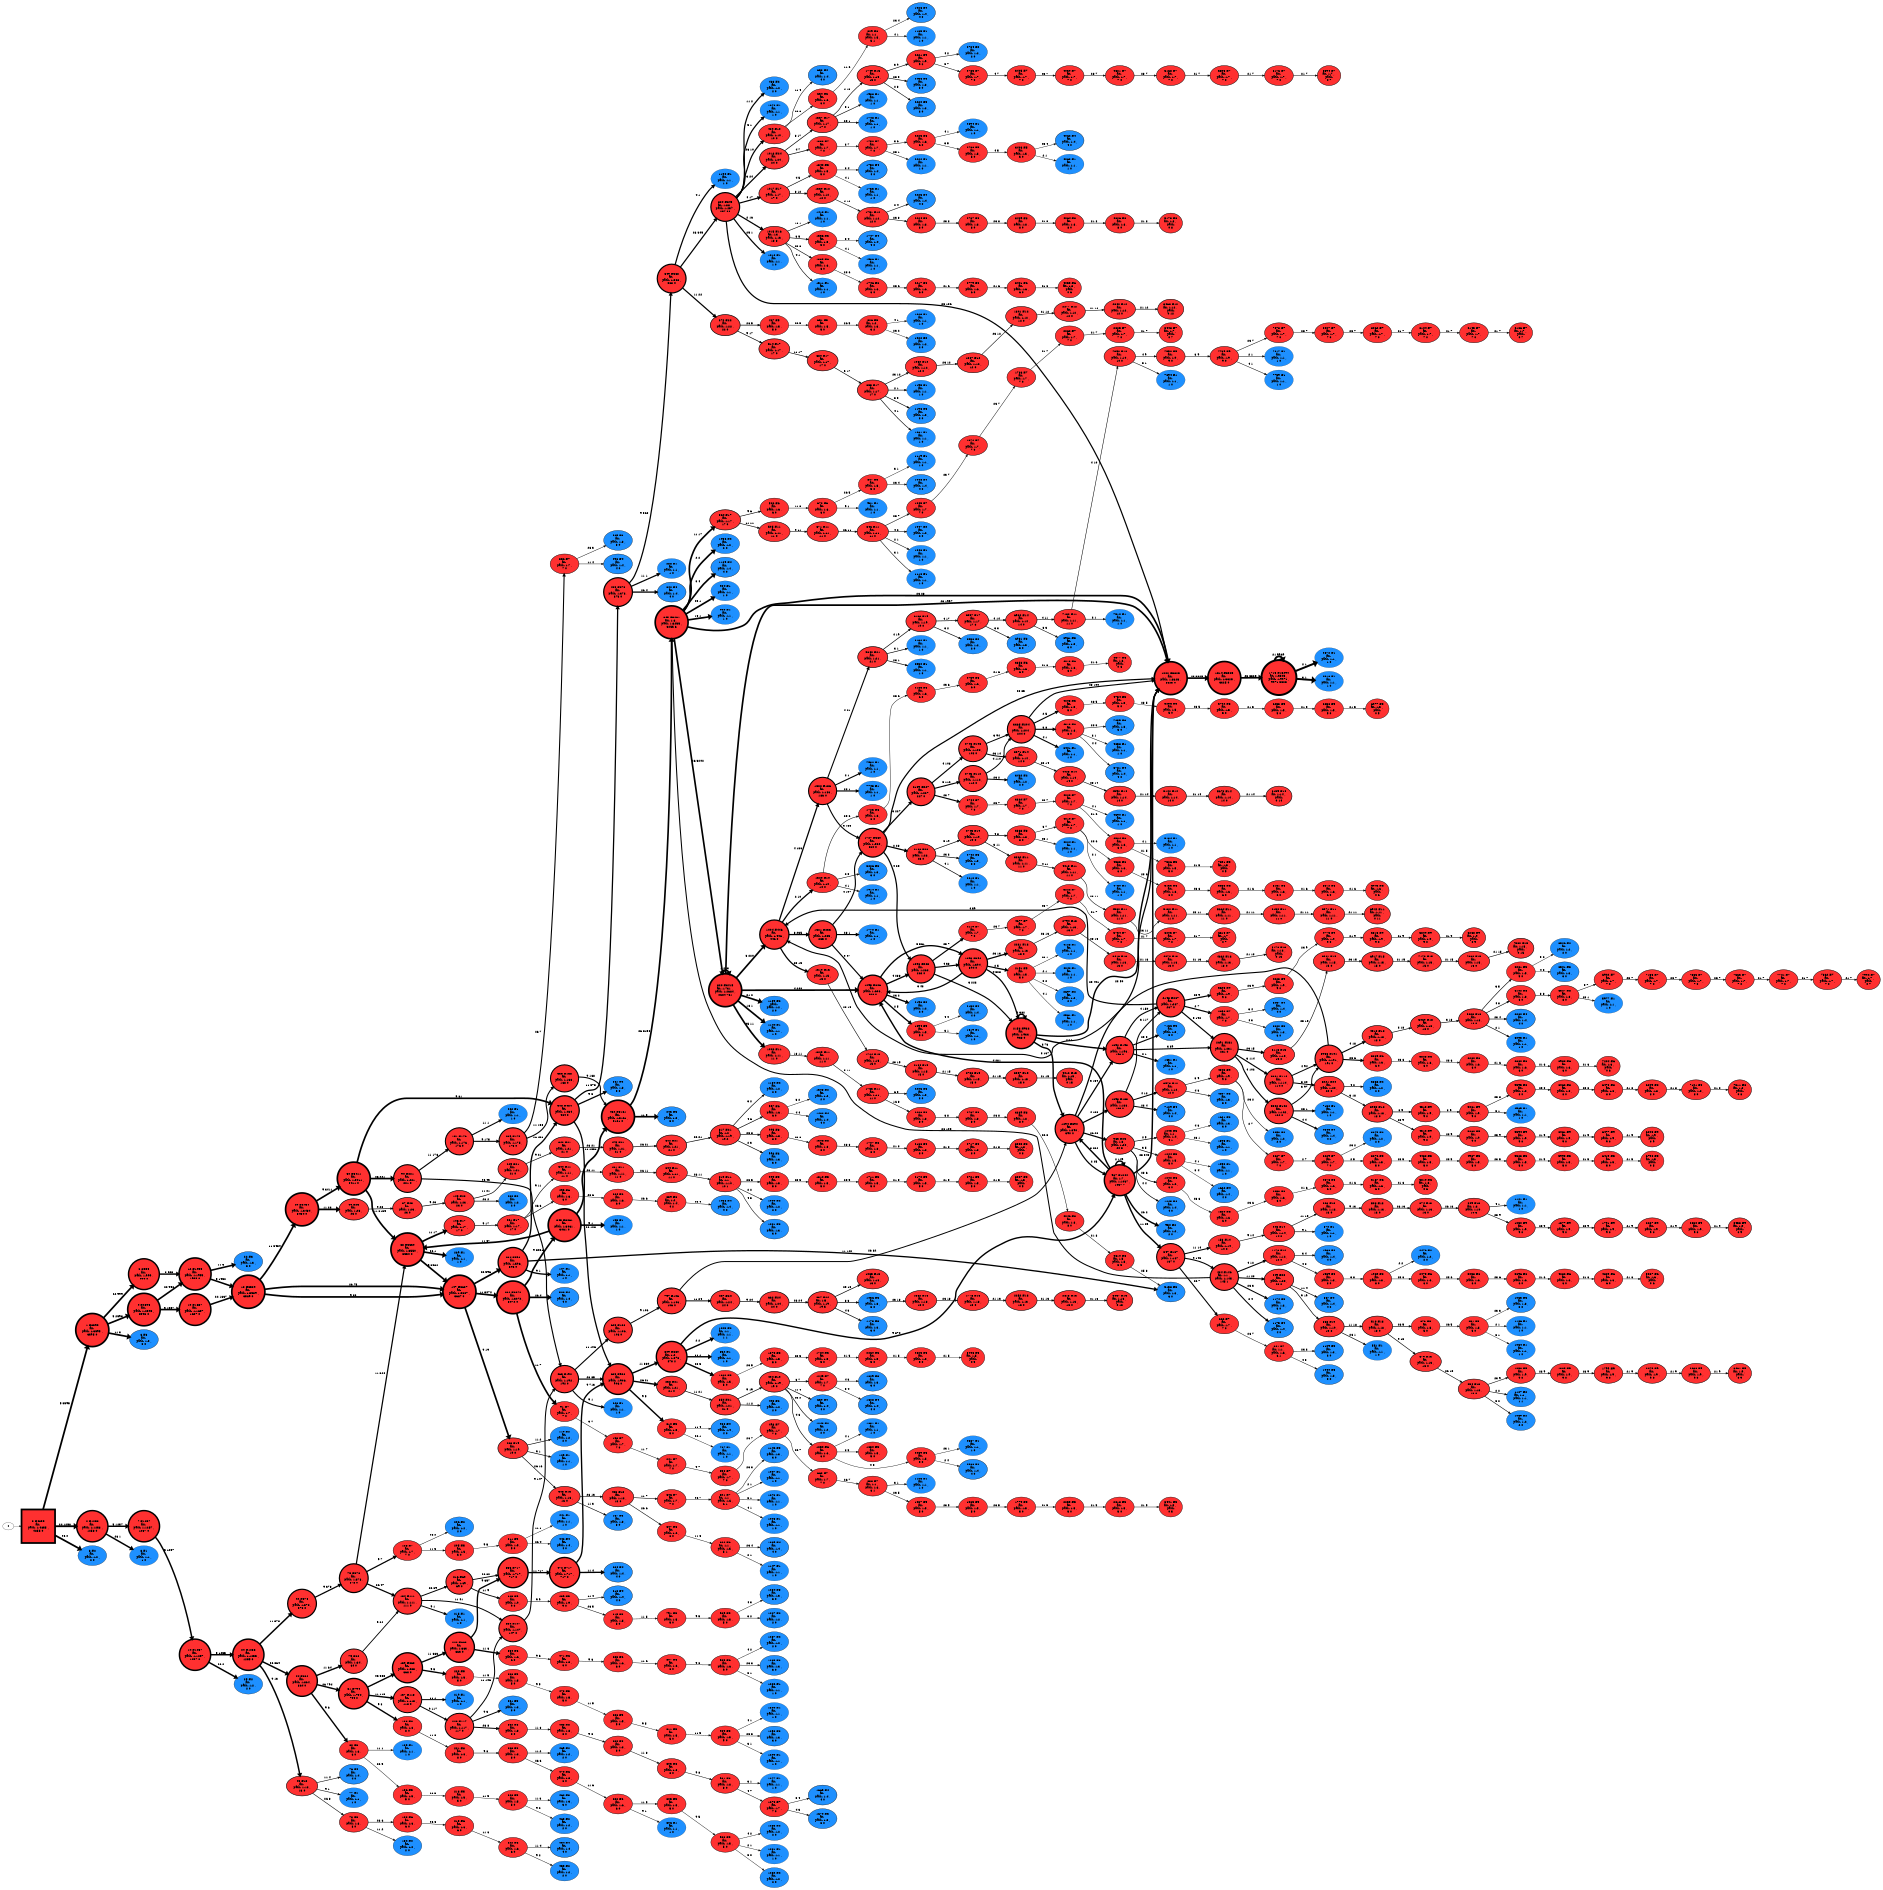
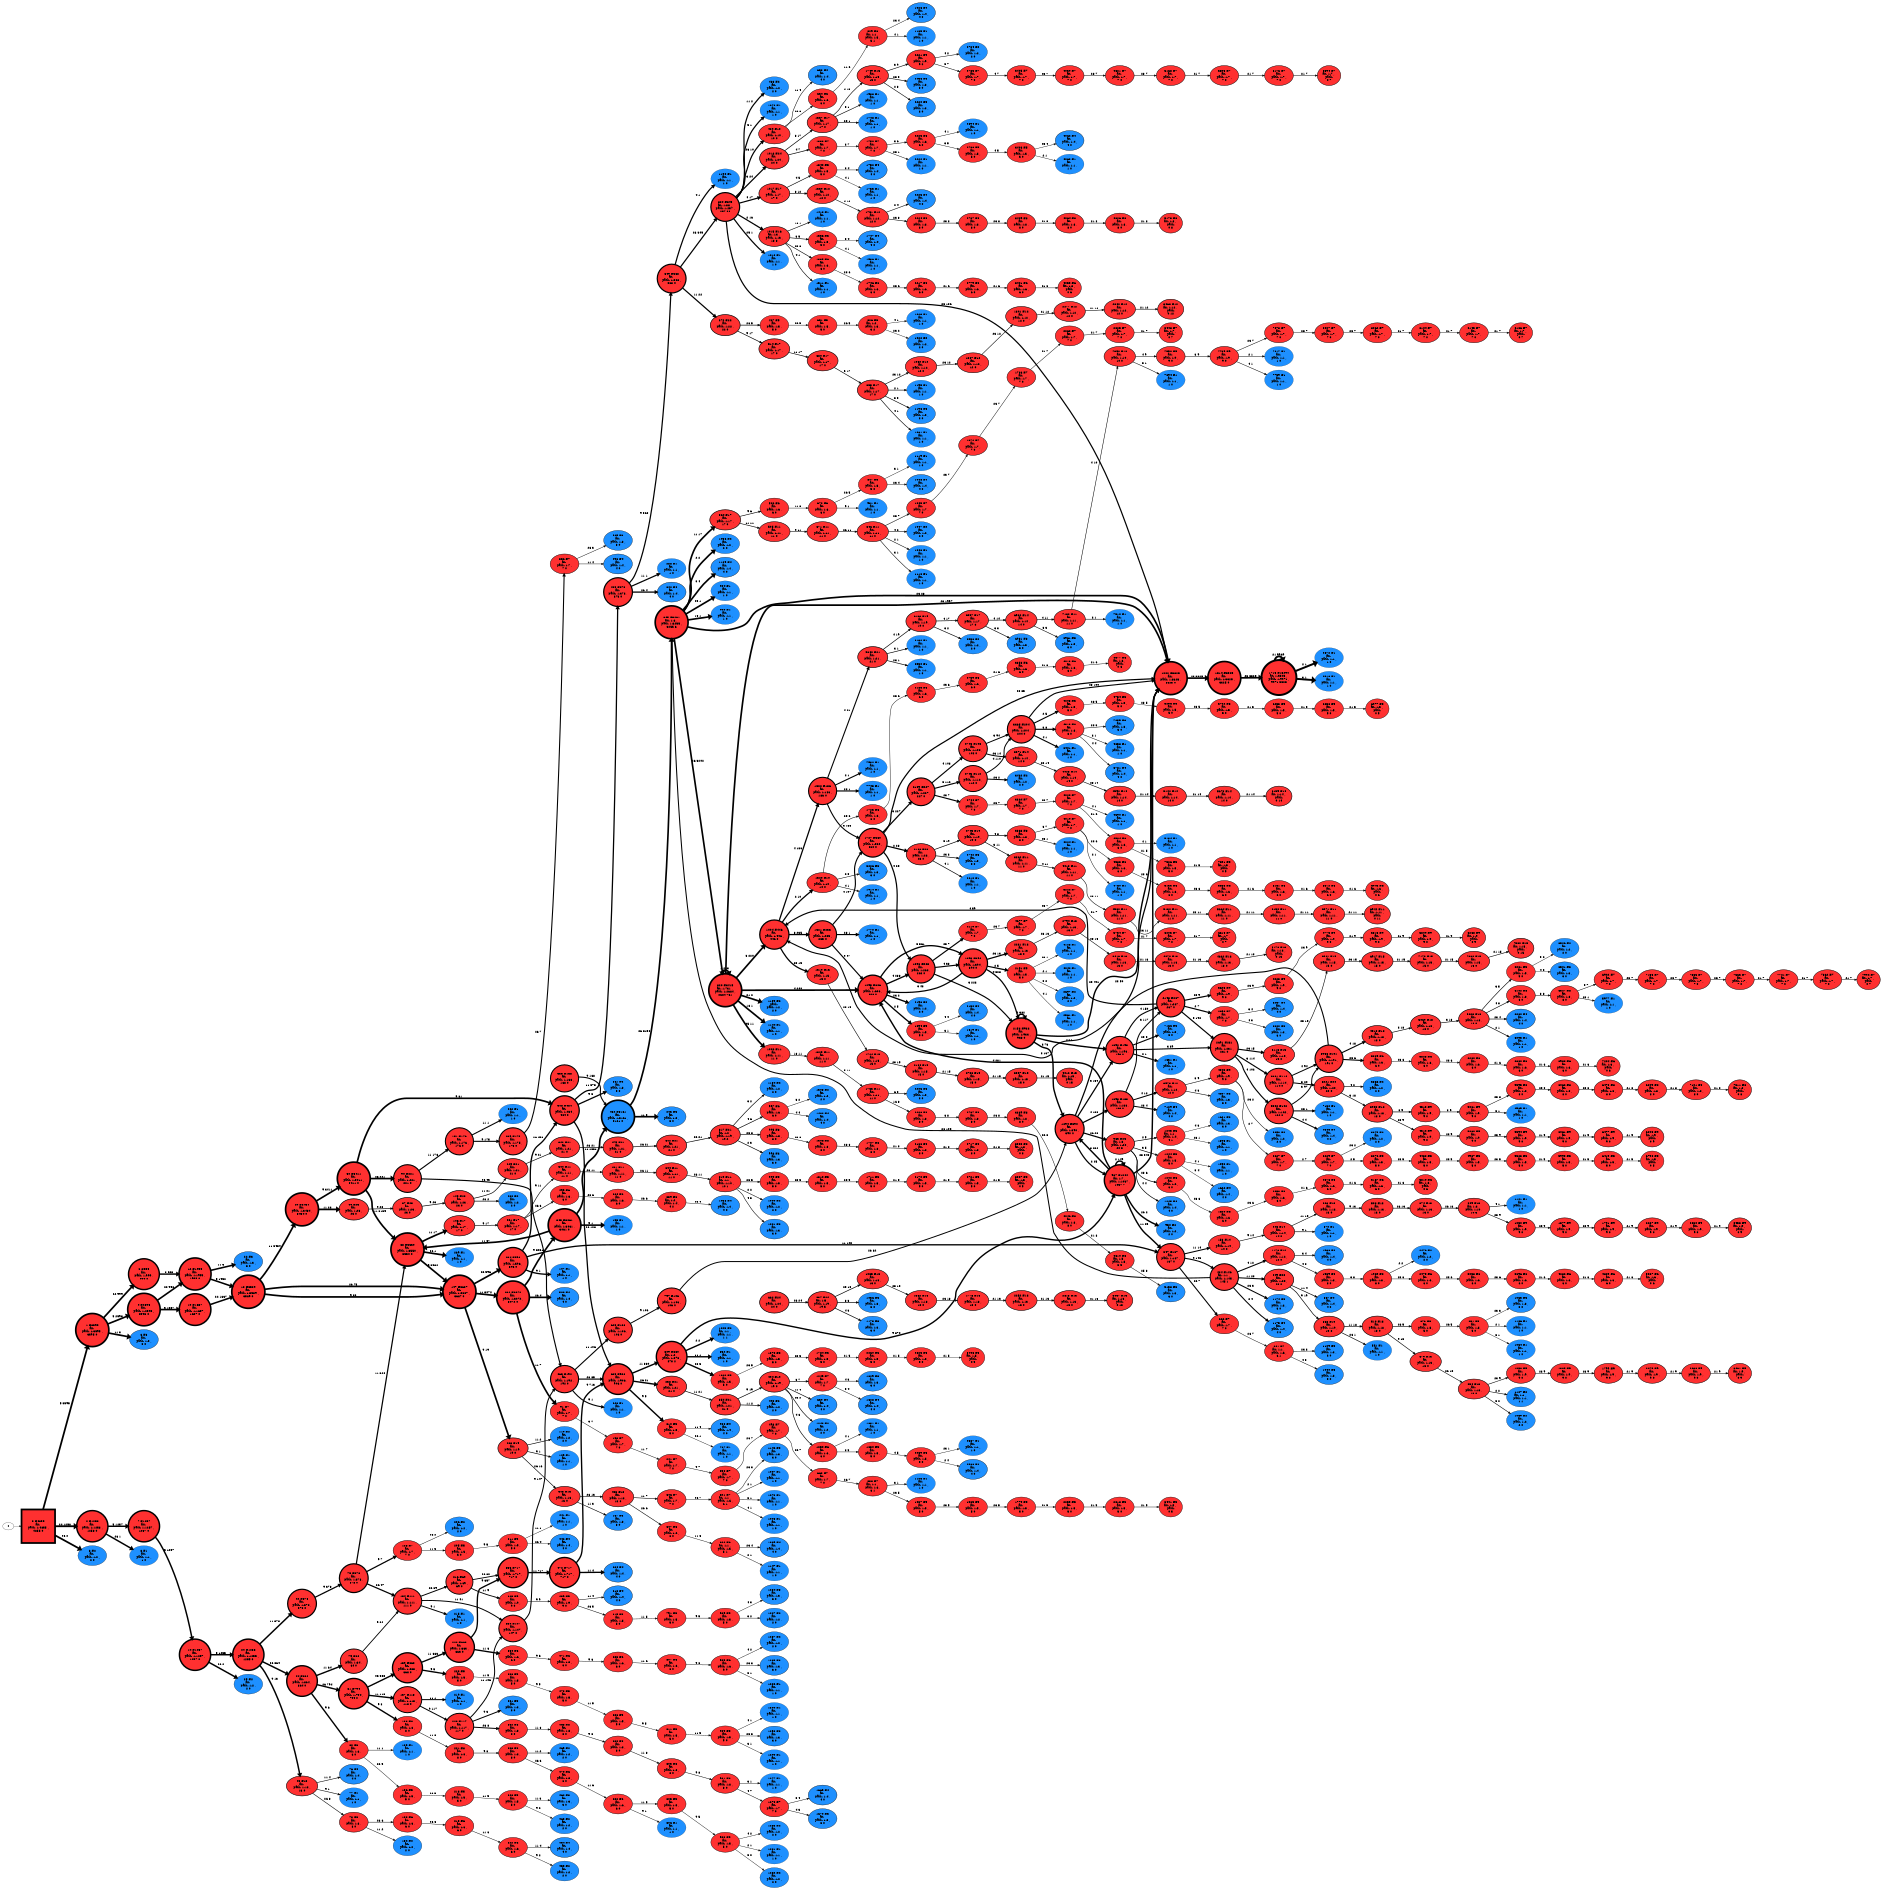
(618, 1117) -> (618, 1117)
(548, 1118) -> none
(842, 1253) -> (841, 1245)
(725, 1301) -> none
(895, 1302) -> (896, 1289)
(869, 1469) -> (896, 1455)
